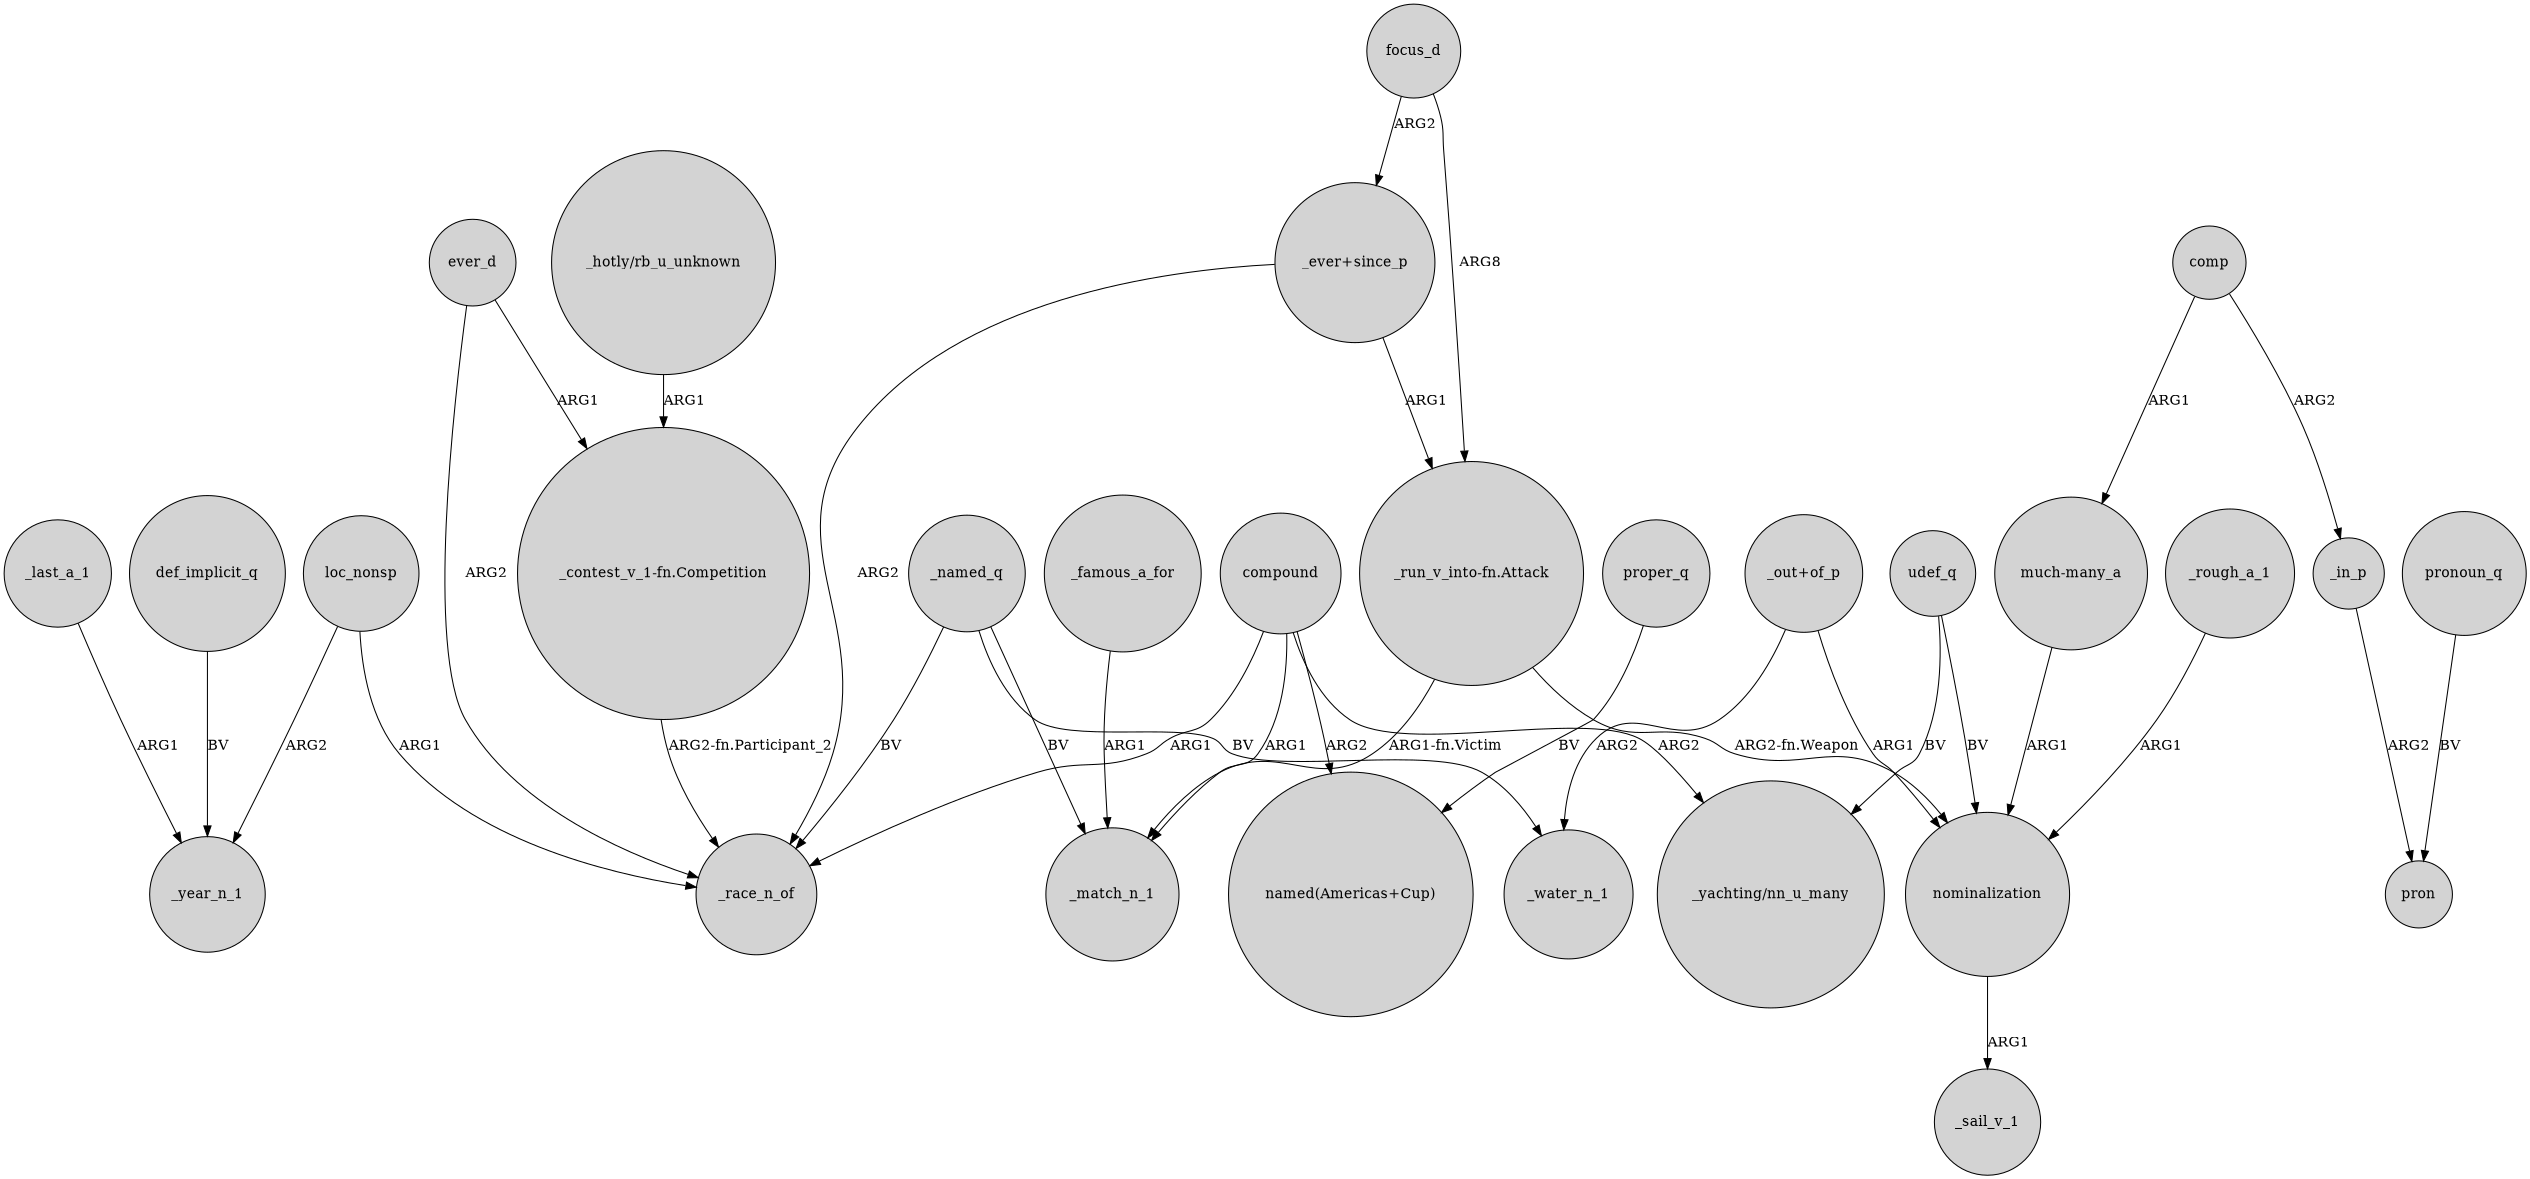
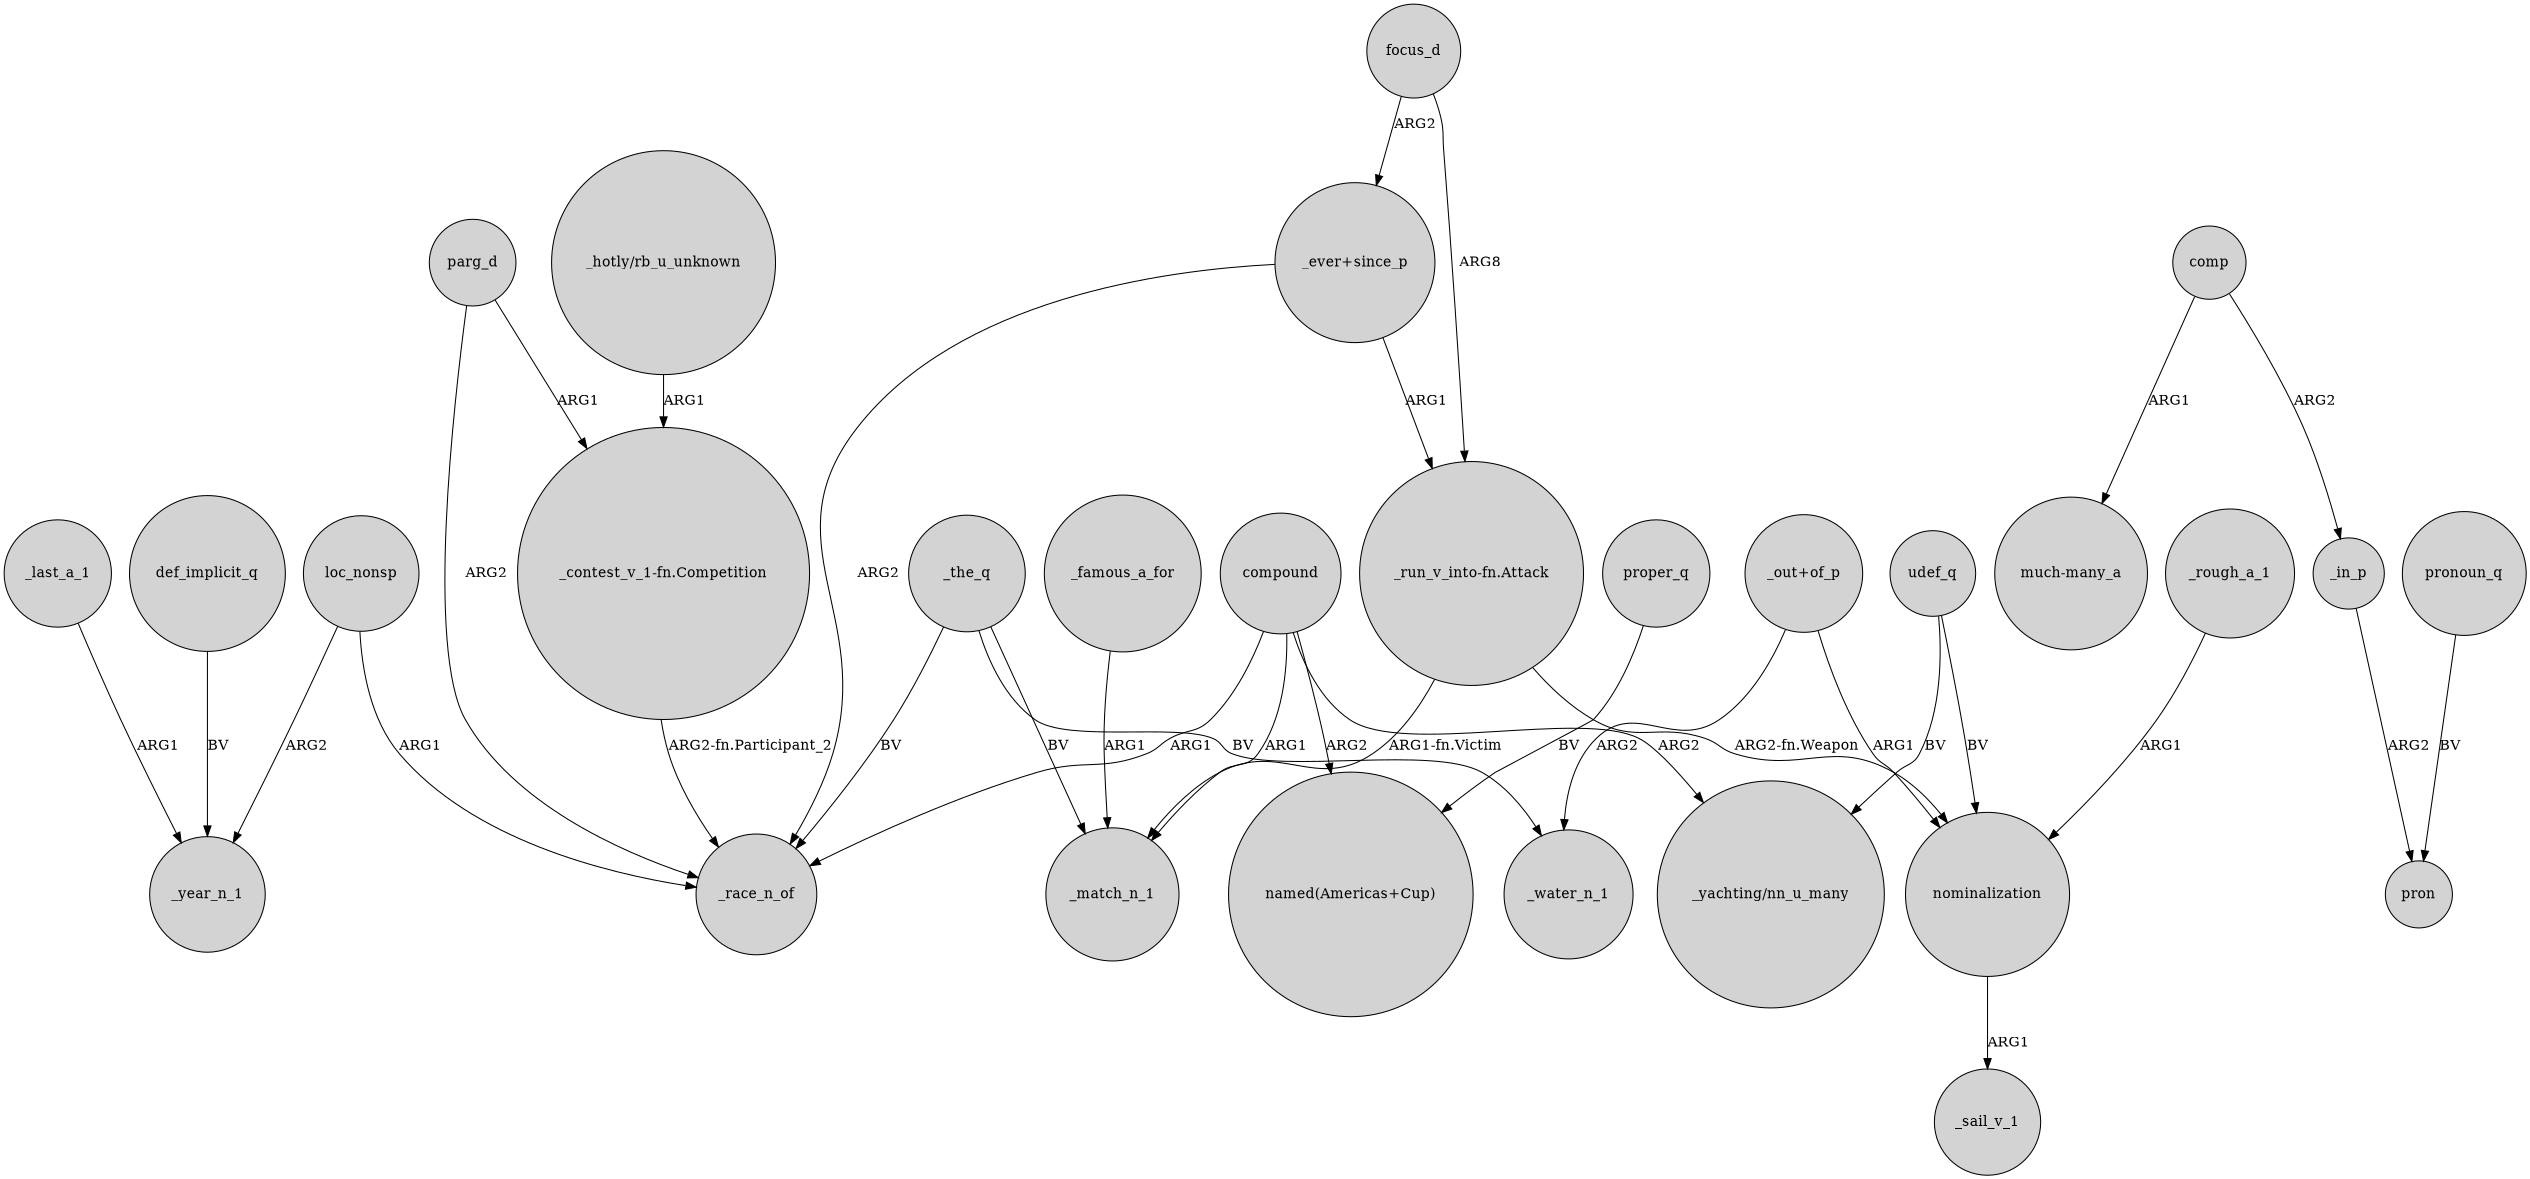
(473, 263) -> (473, 263)
(967, 574) -> (967, 574)
(2031, 726) -> none
